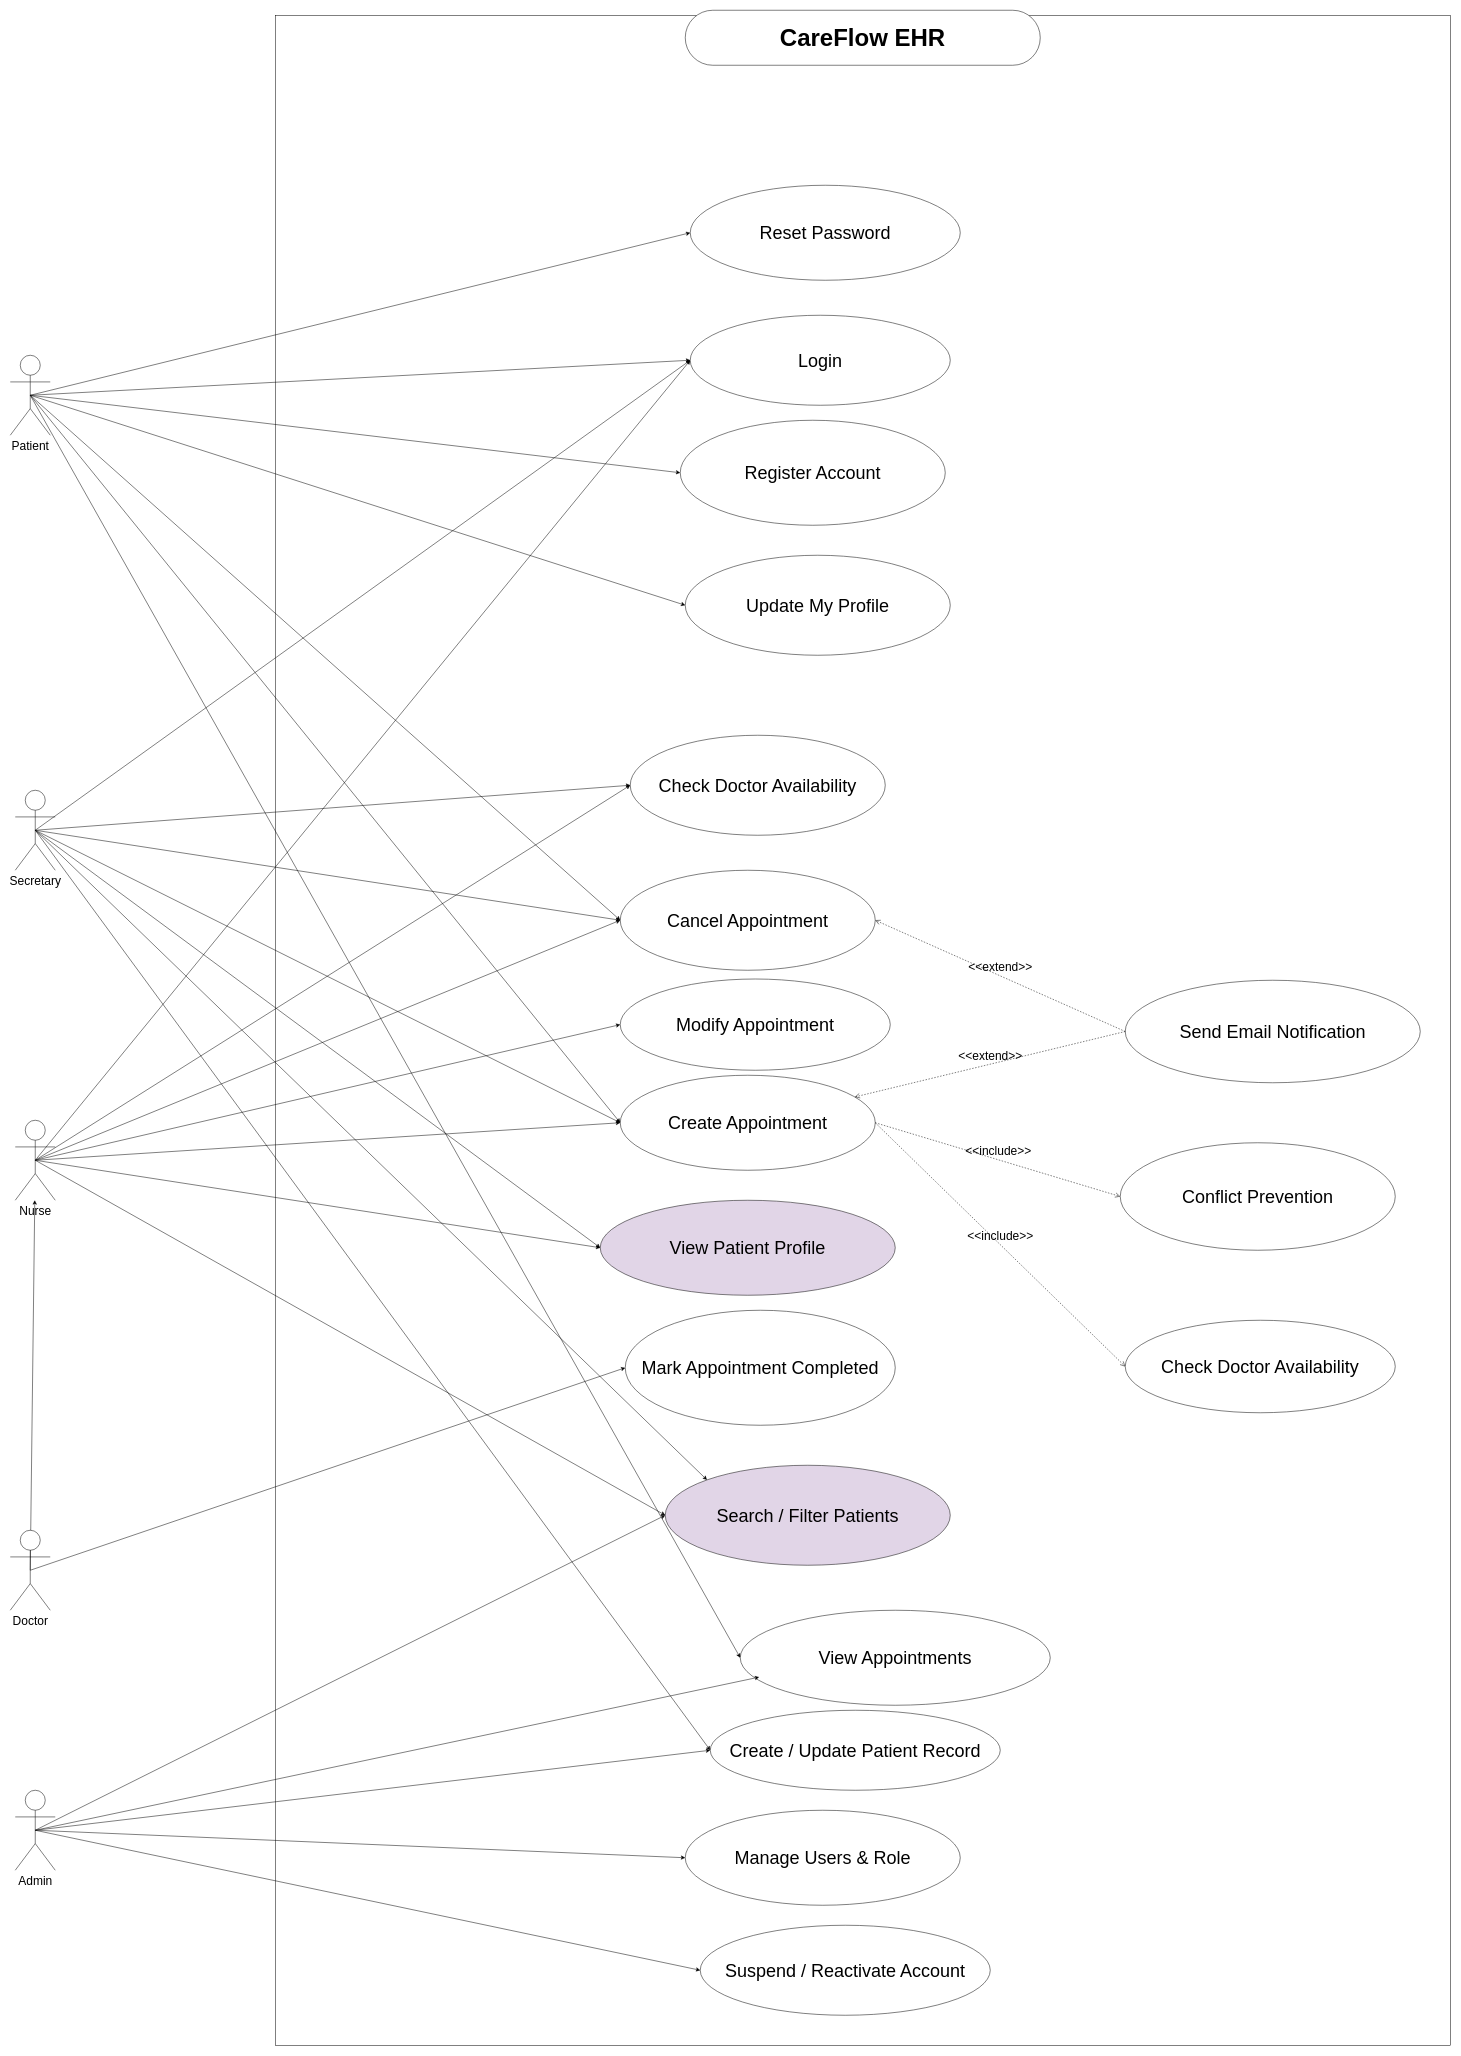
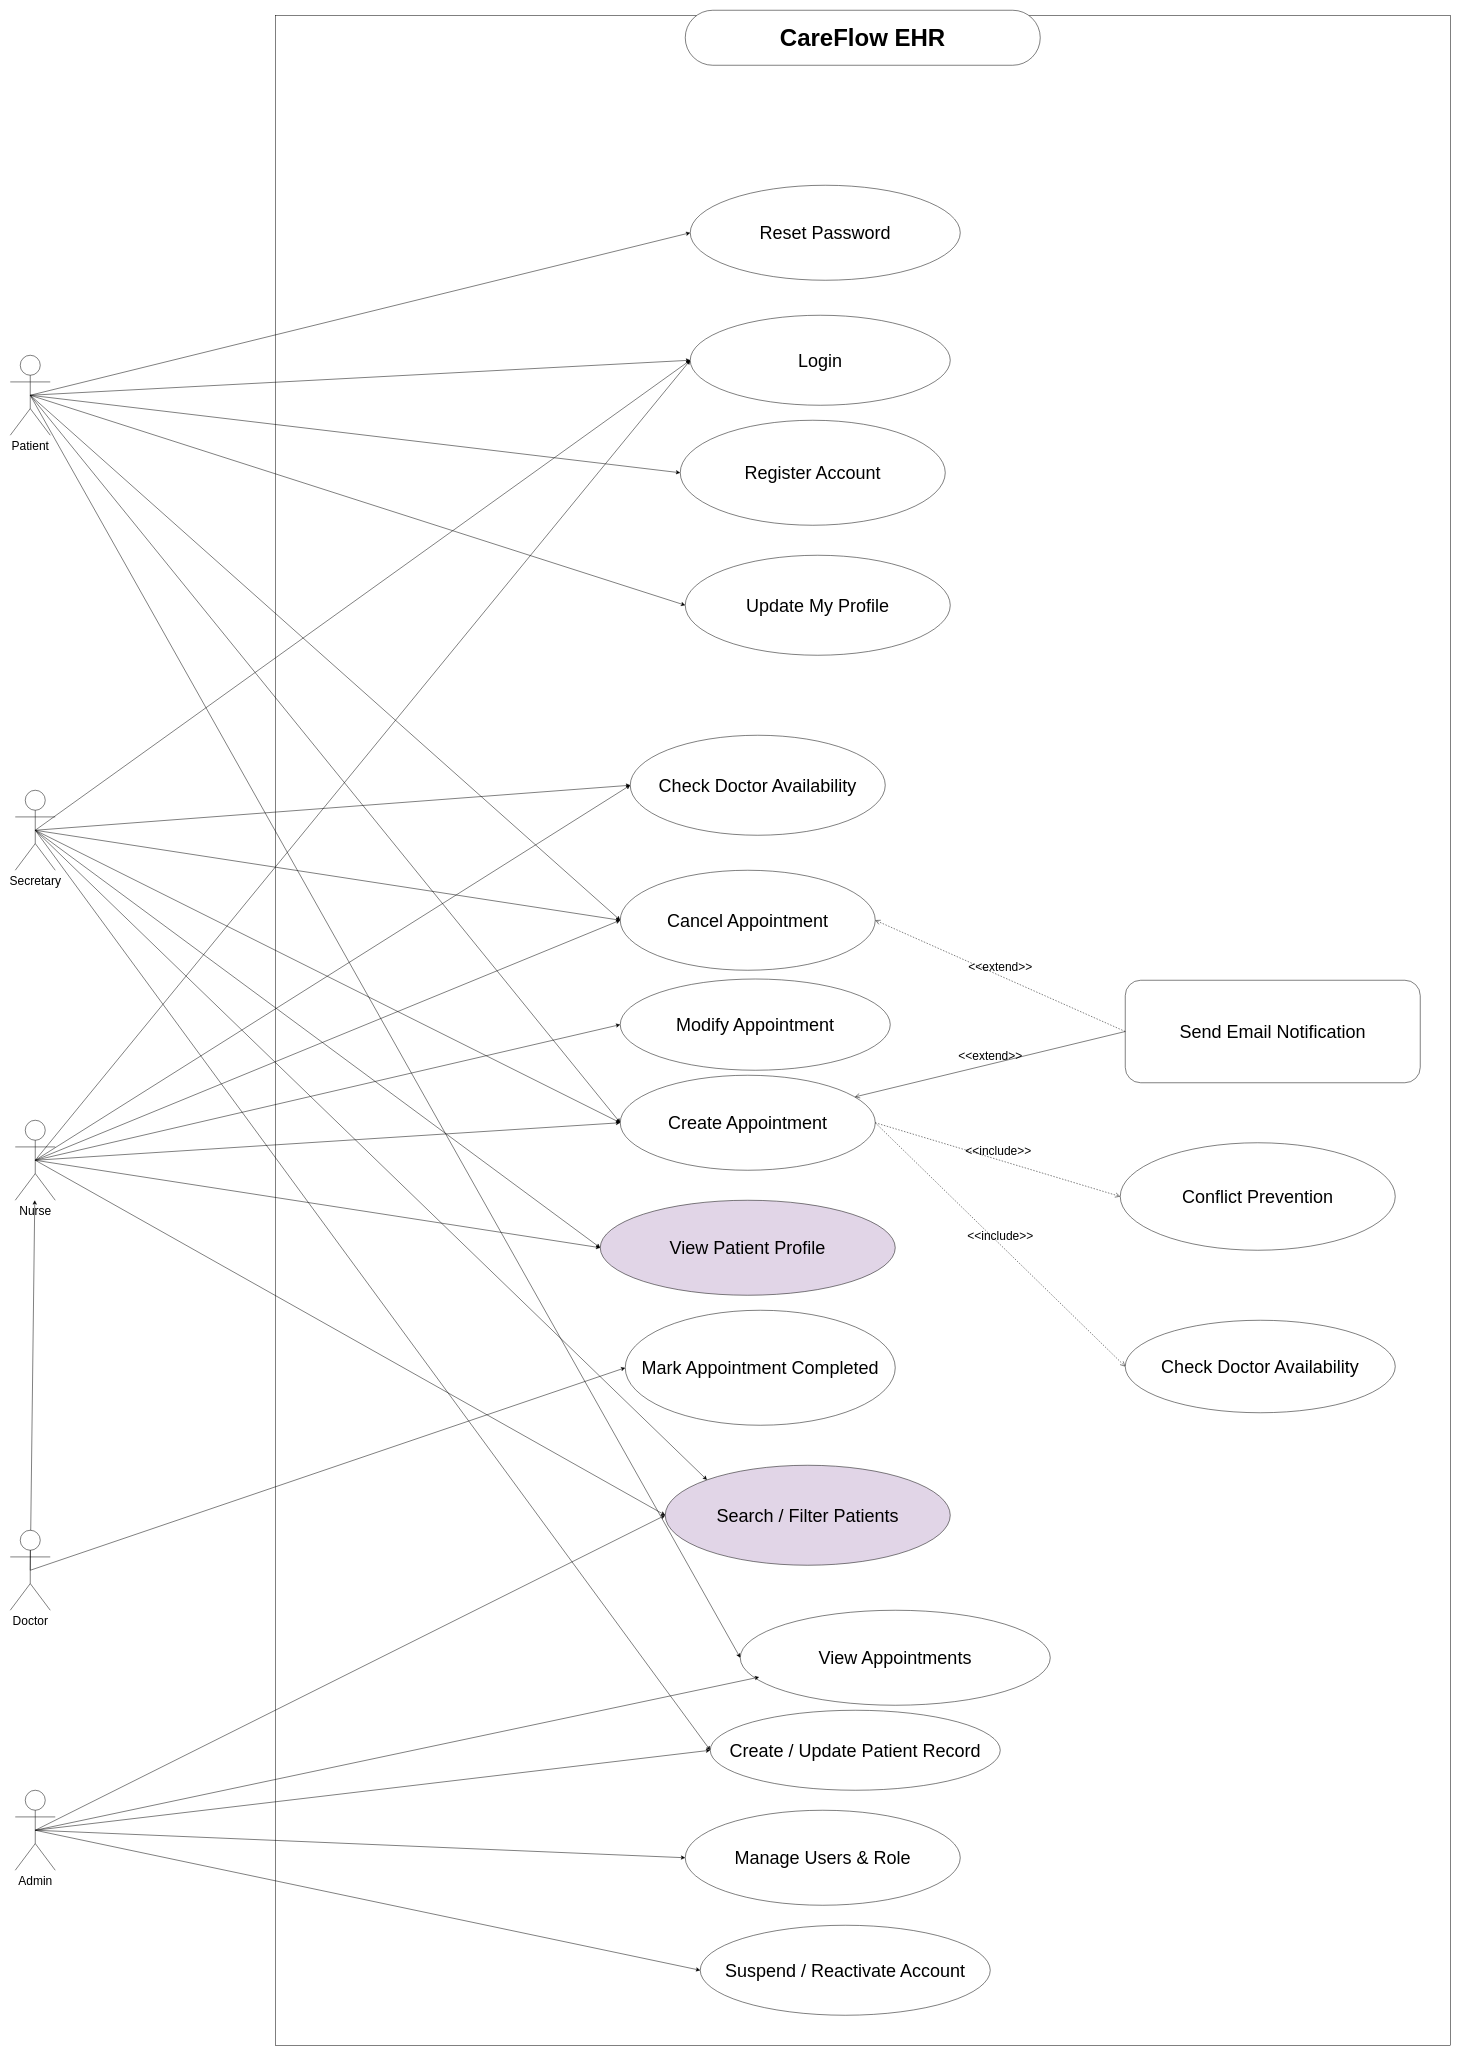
(1273, 1032) -> (1273, 1032)
(989, 1064) -> (989, 1064)
